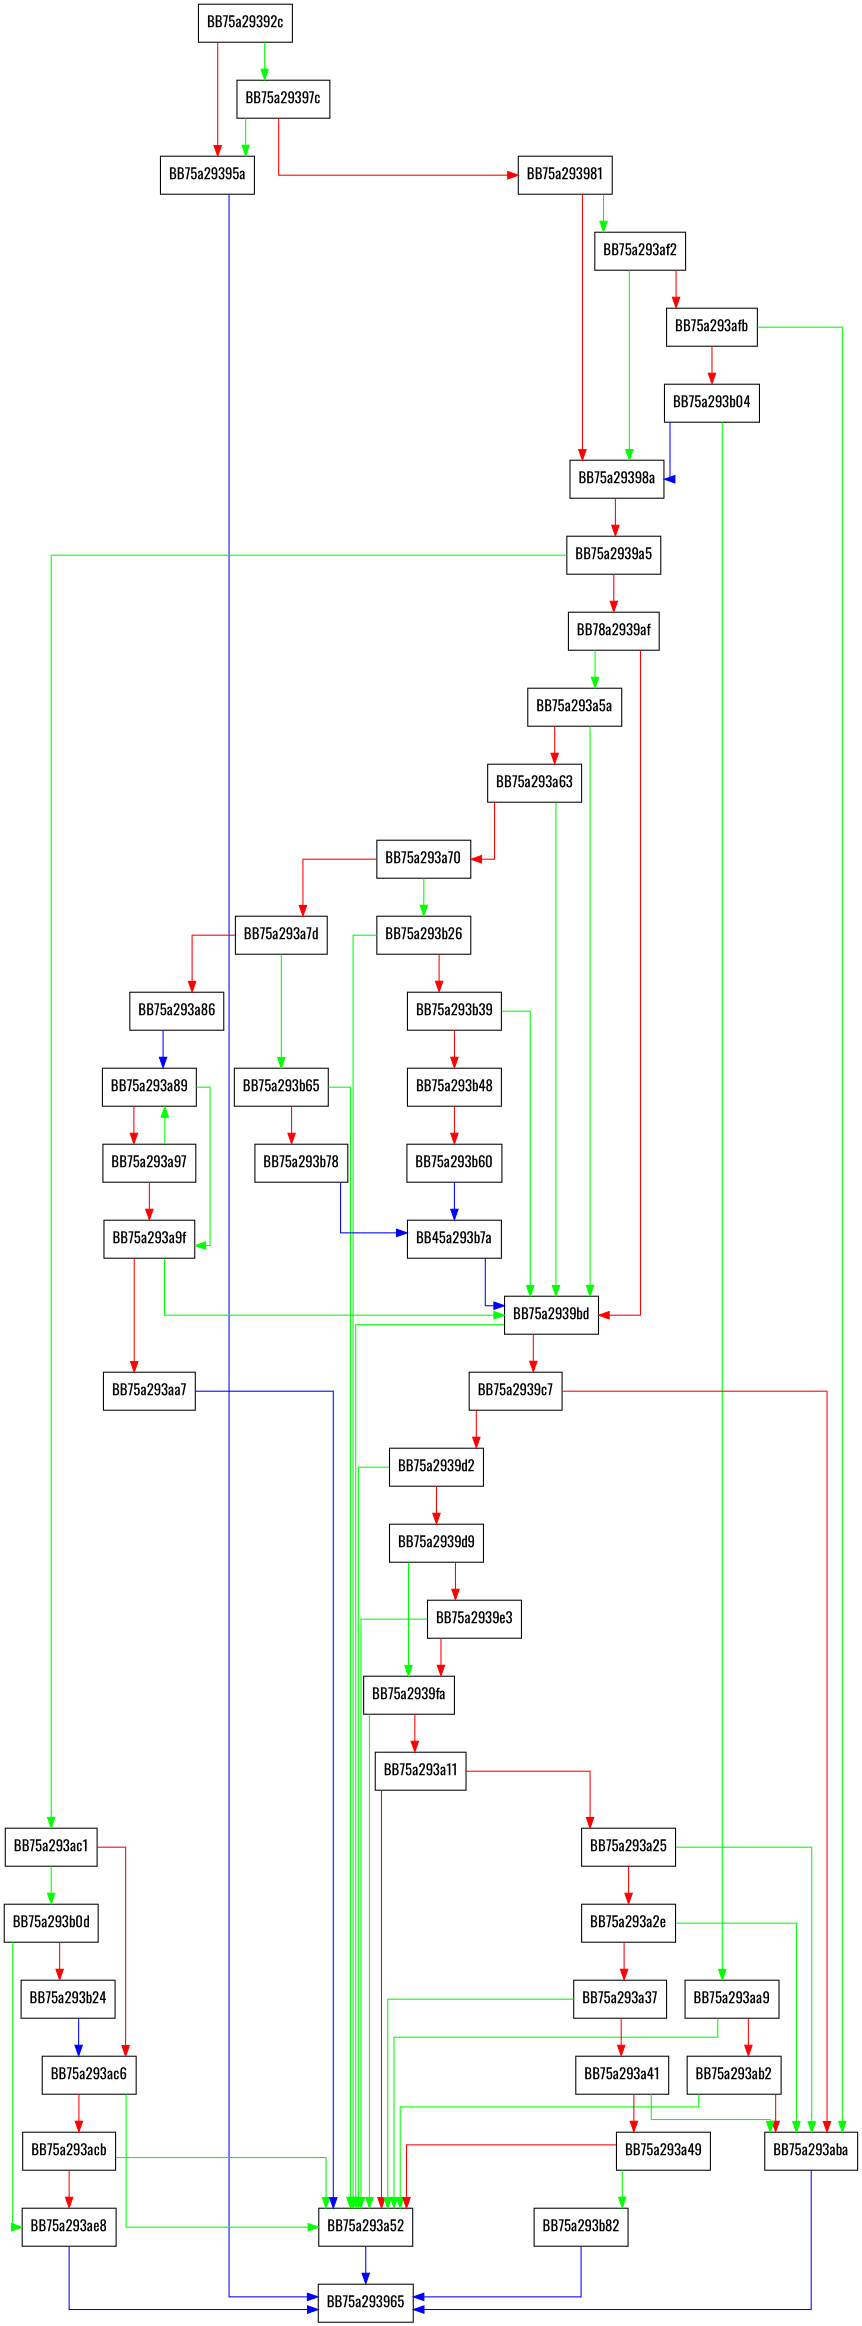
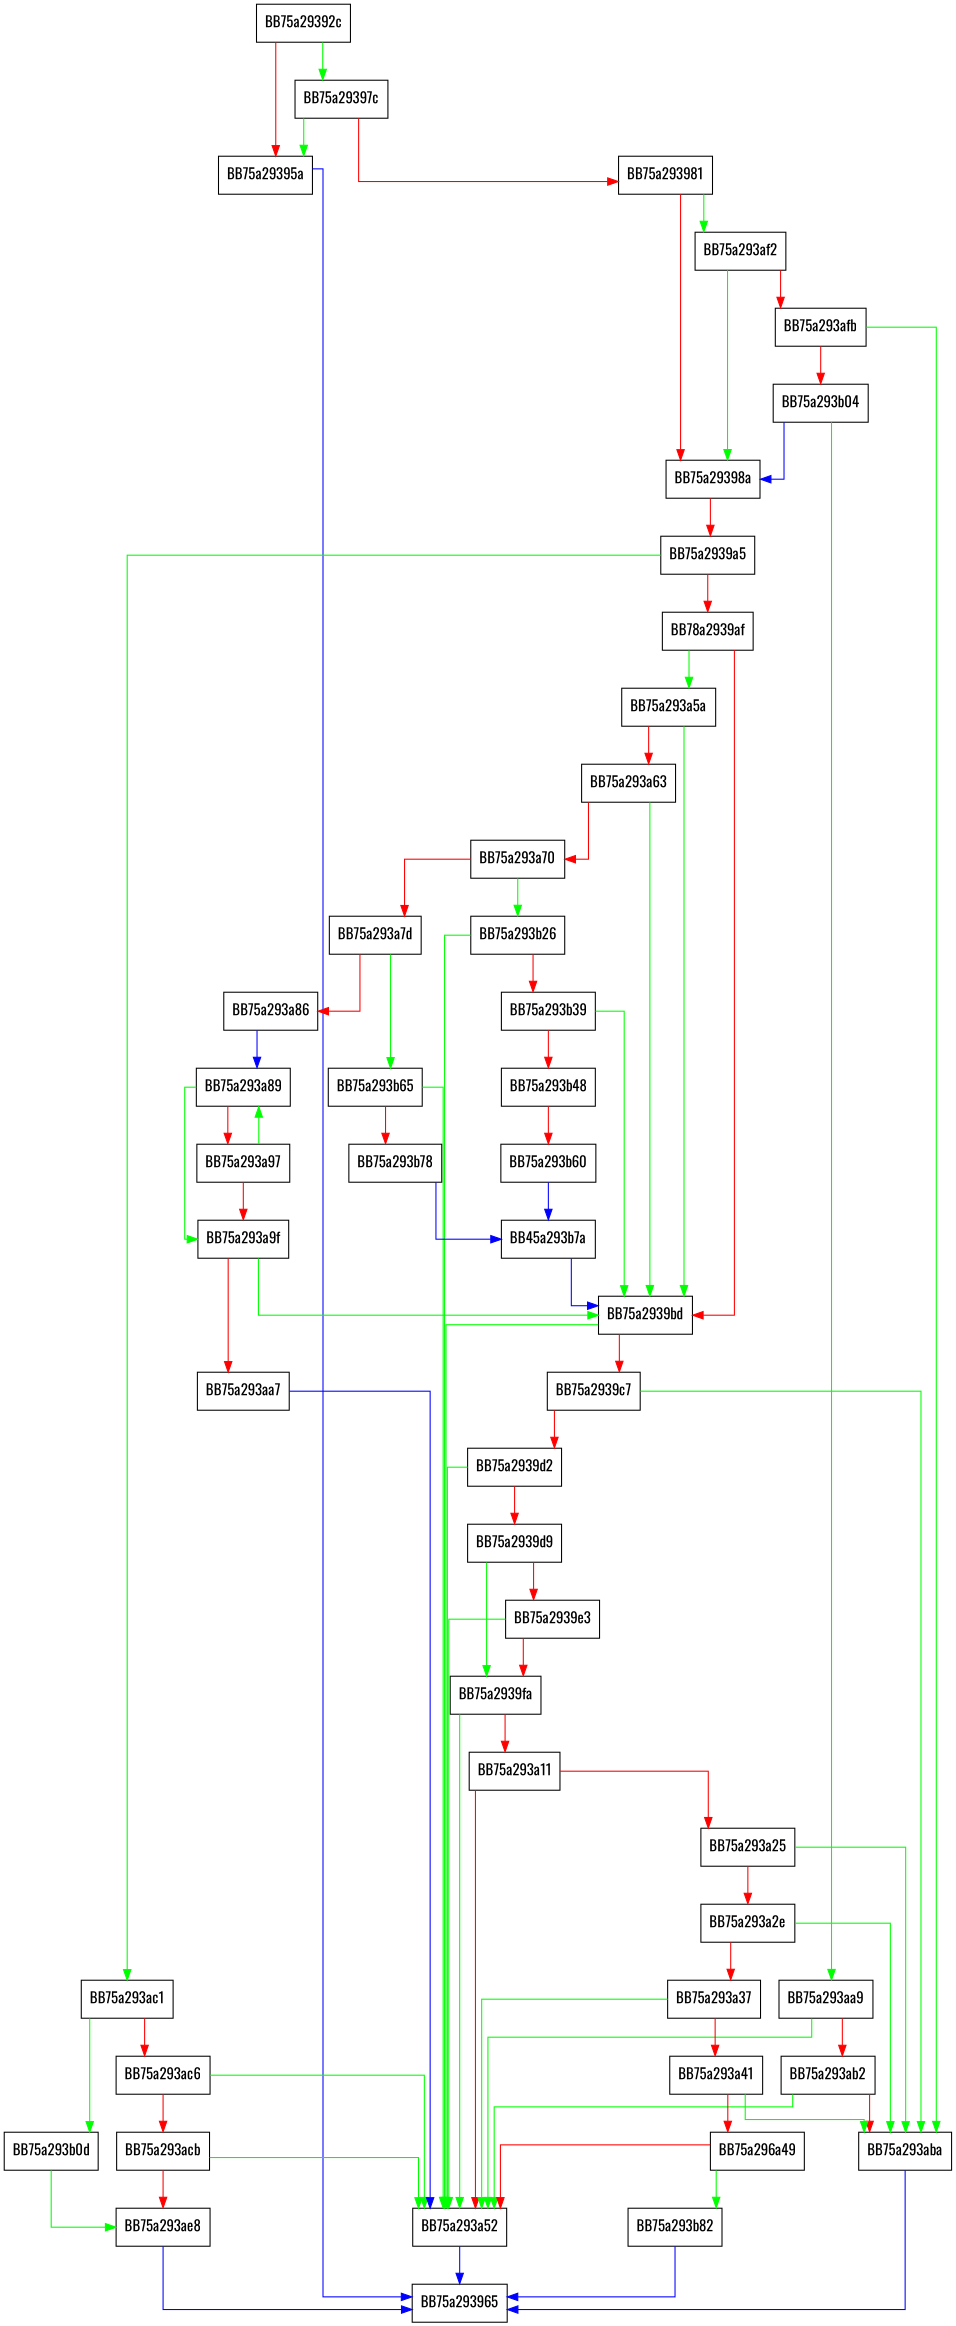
(827, 1624) -> (921, 1616)
(68, 1999) -> none
(663, 2151) -> (757, 2151)
